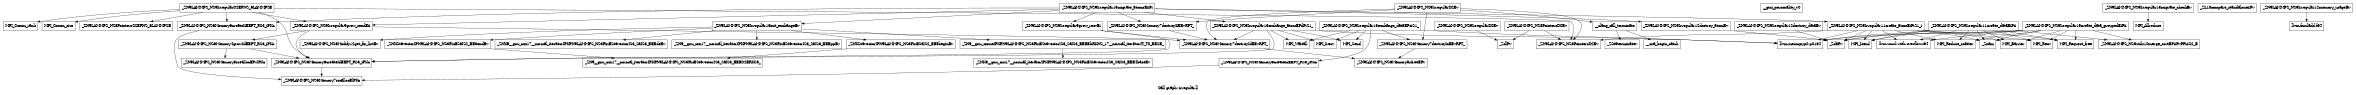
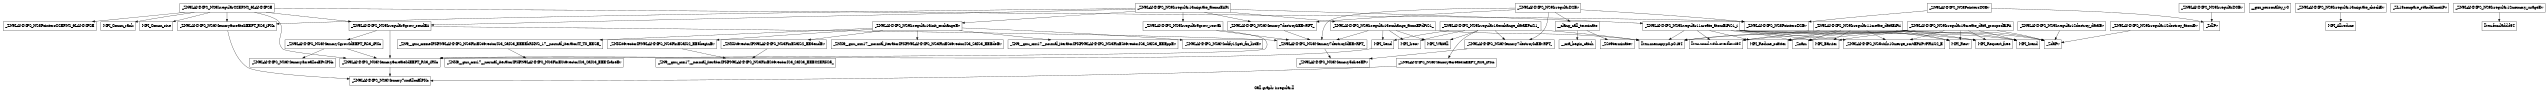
(1457, 15) -> none
(1715, 34) -> (1791, 35)
(1040, 55) -> (907, 58)
